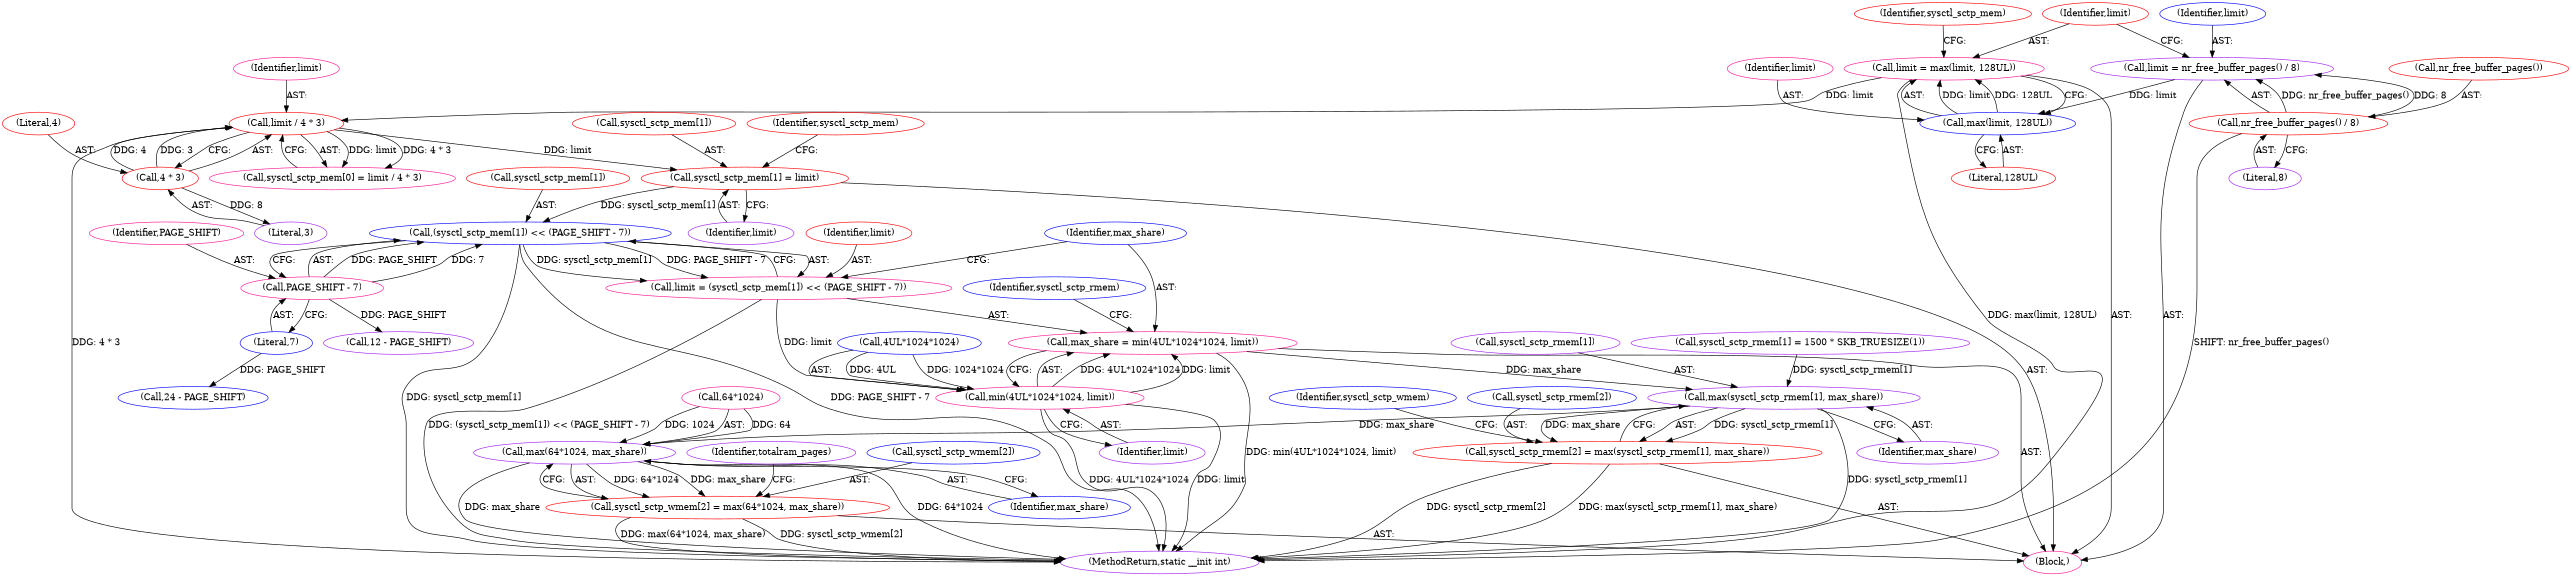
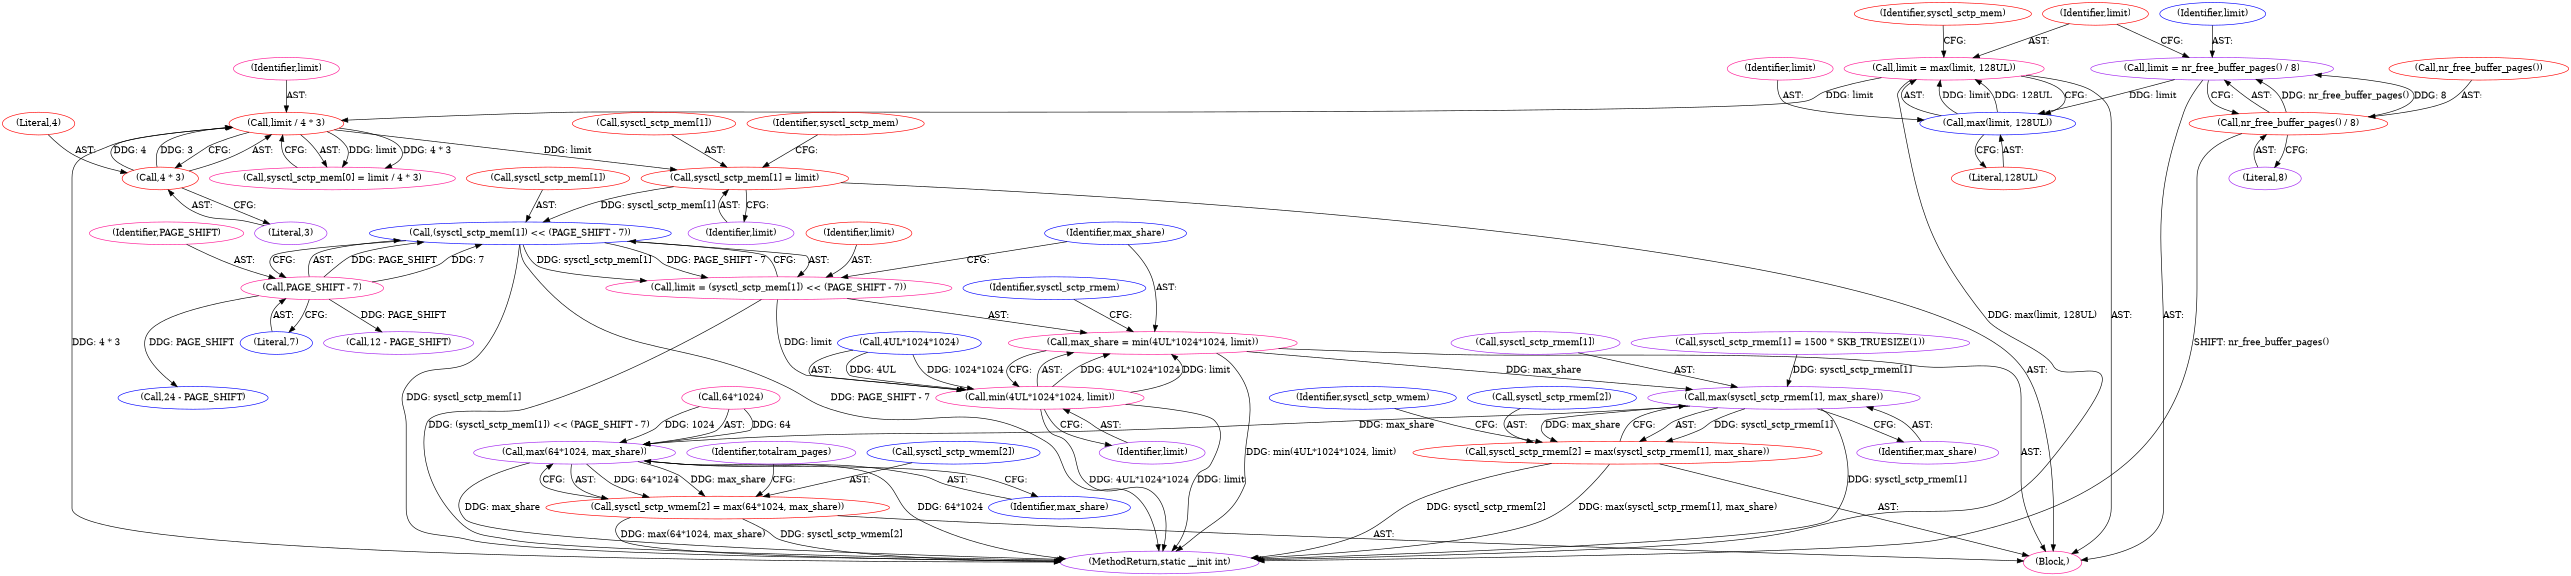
none -> (2212, 102)
(246, 206) -> (246, 206)
(238, 368) -> (172, 317)
